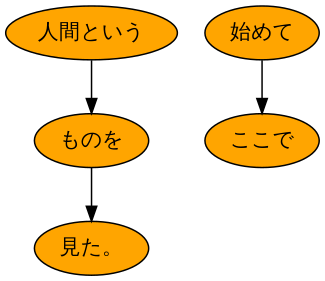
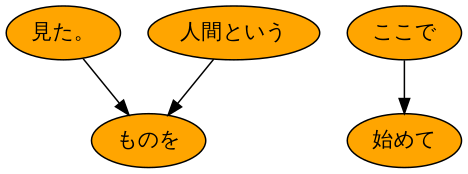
(262, 79) -> (404, 79)
(92, 187) -> (101, 81)
